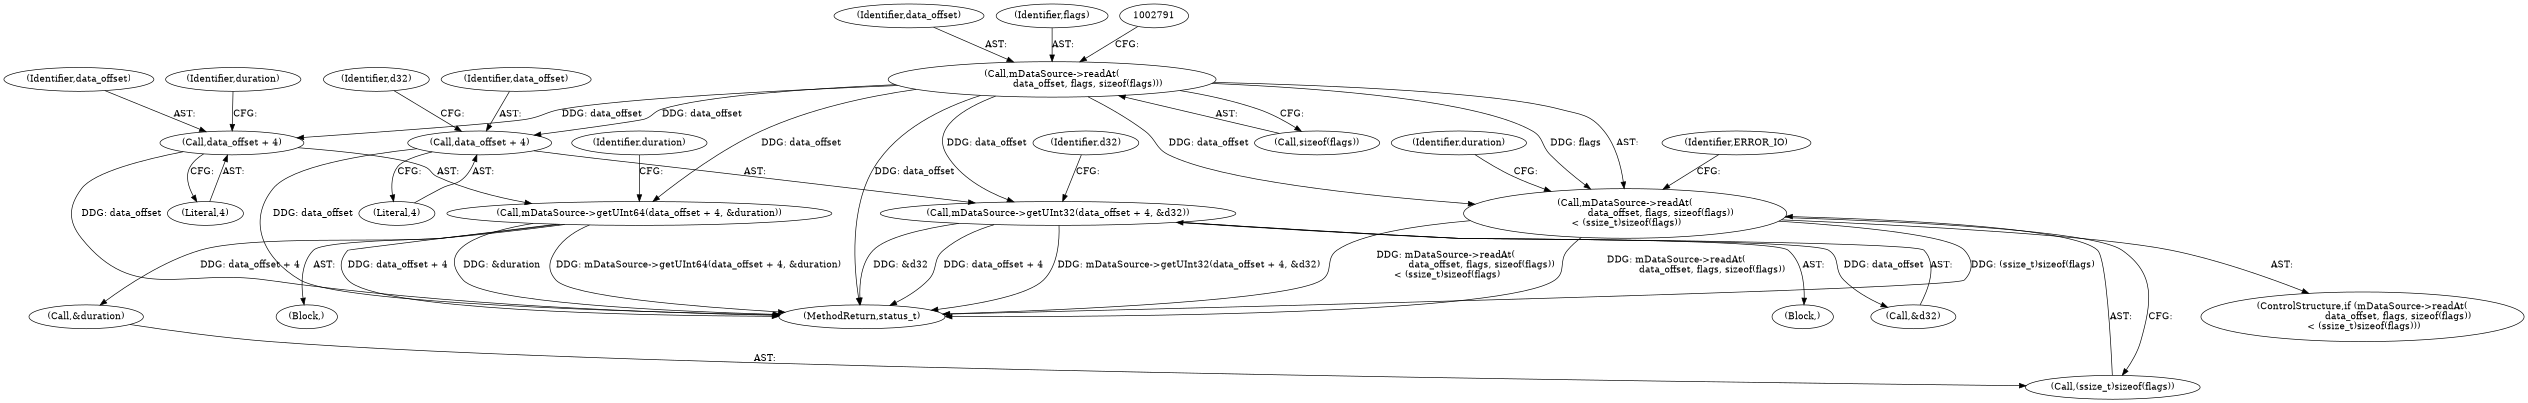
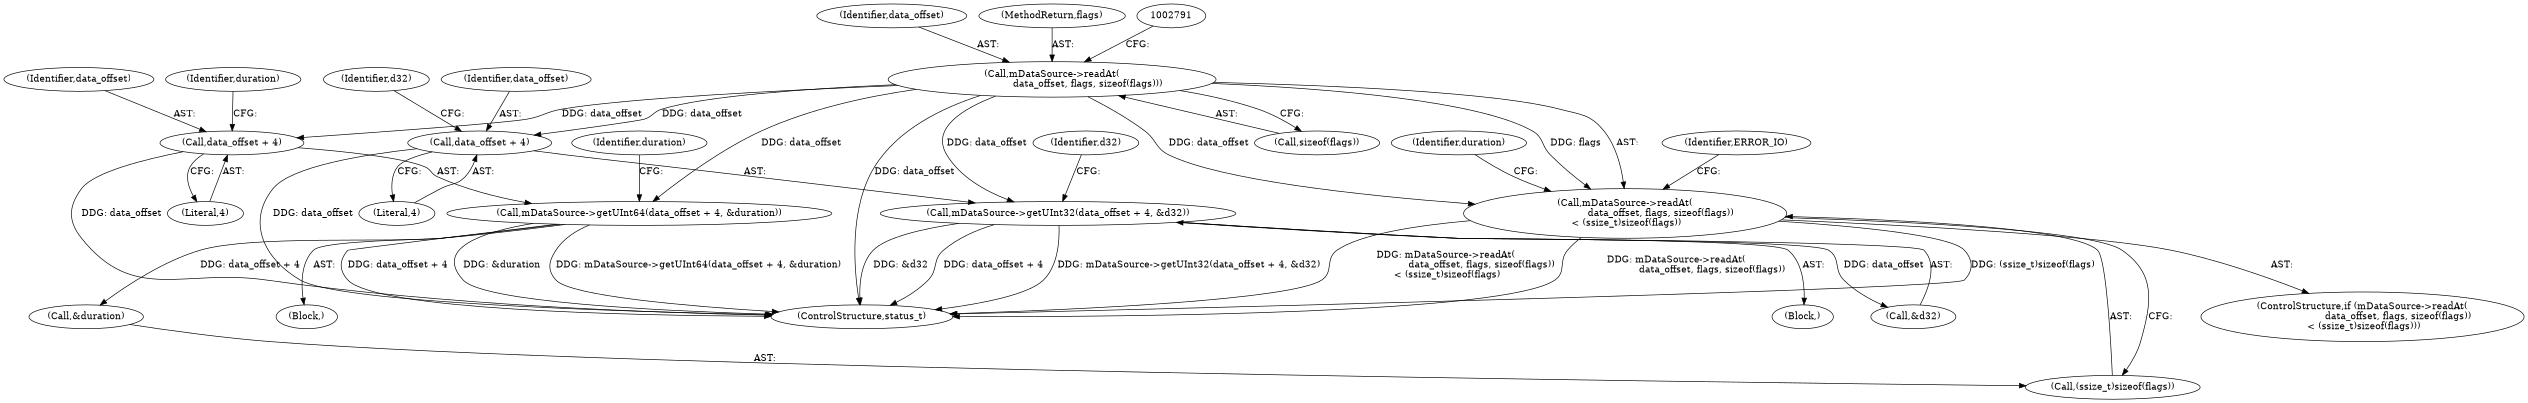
(1052, 16) -> (1052, 16)
(862, 317) -> (862, 317)
